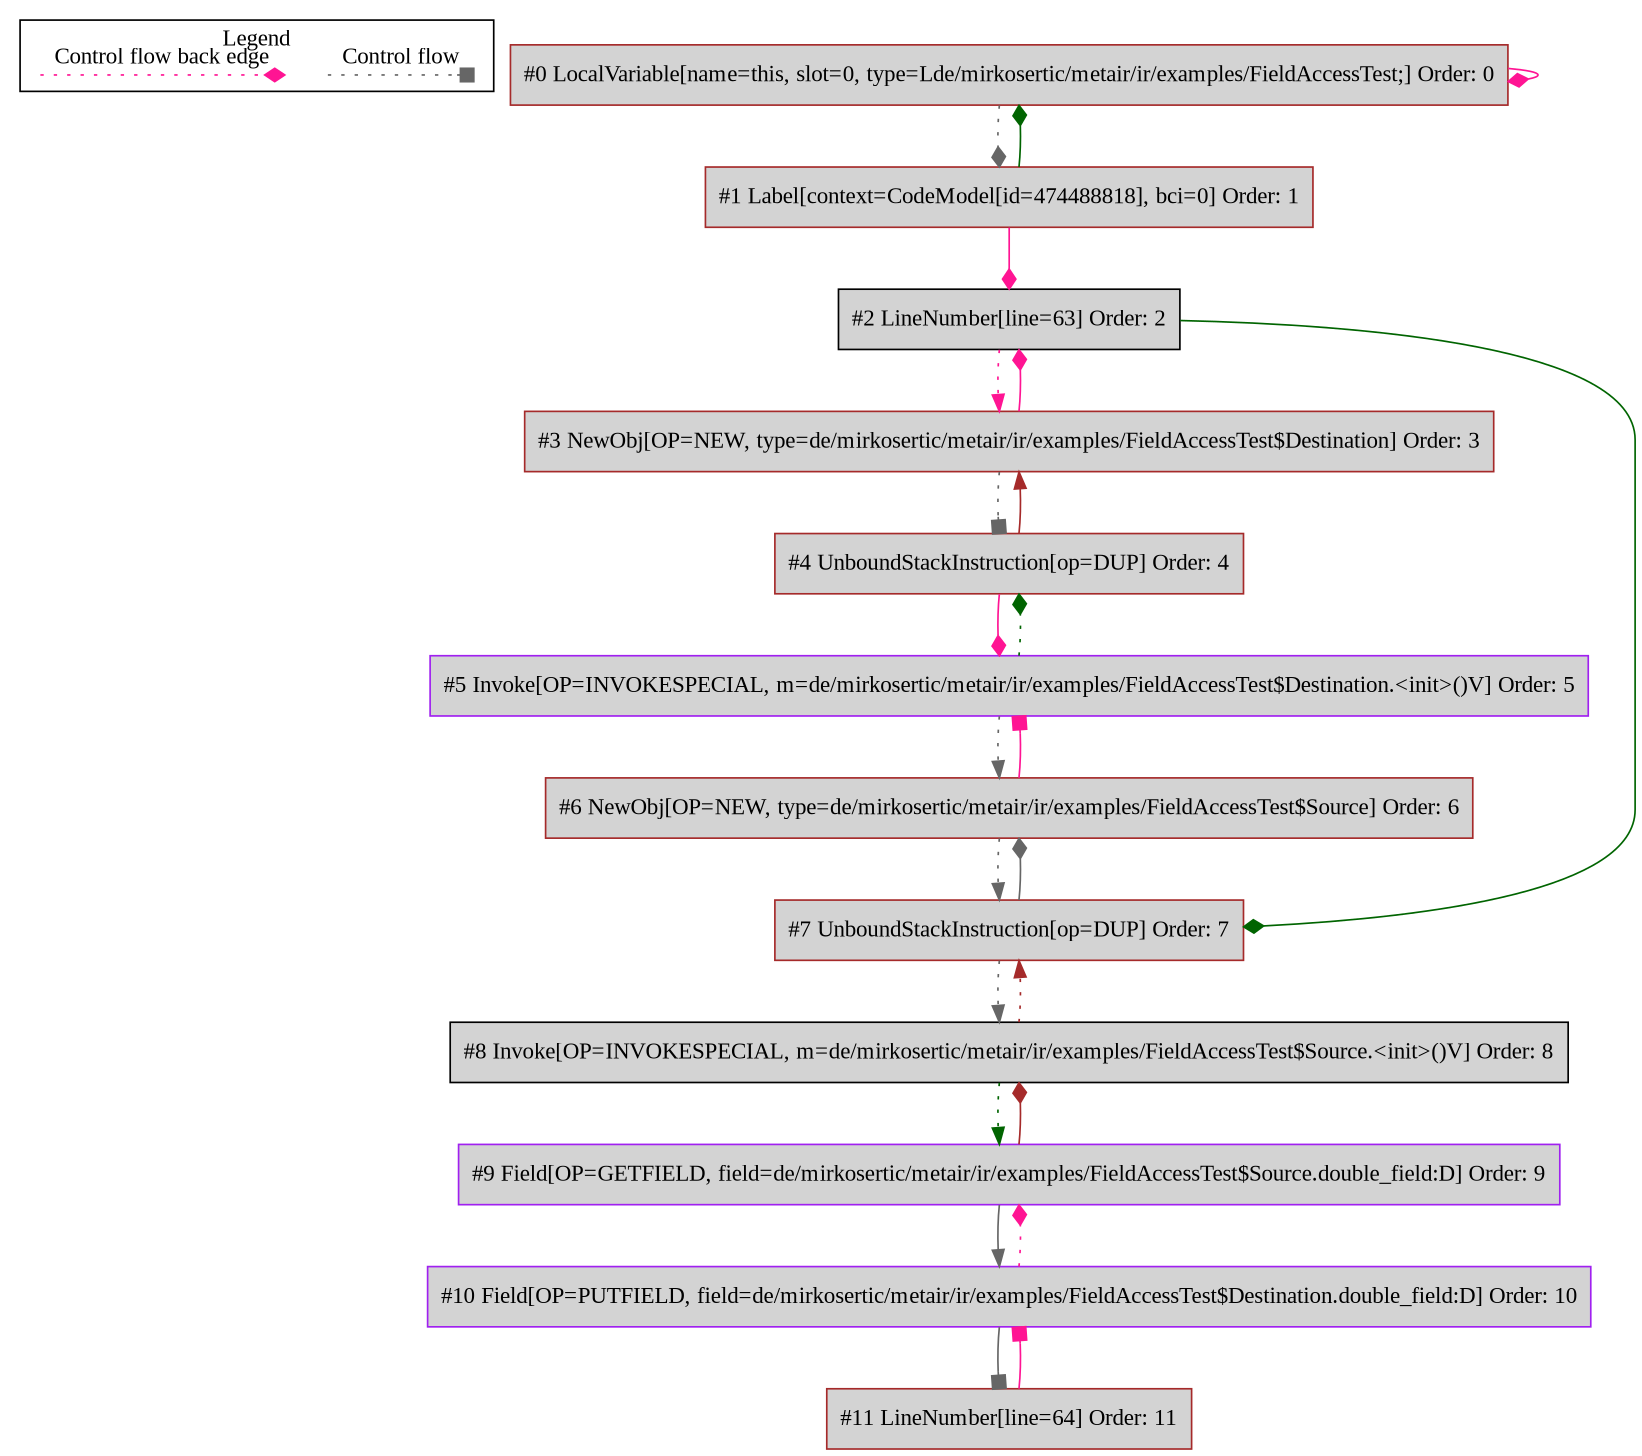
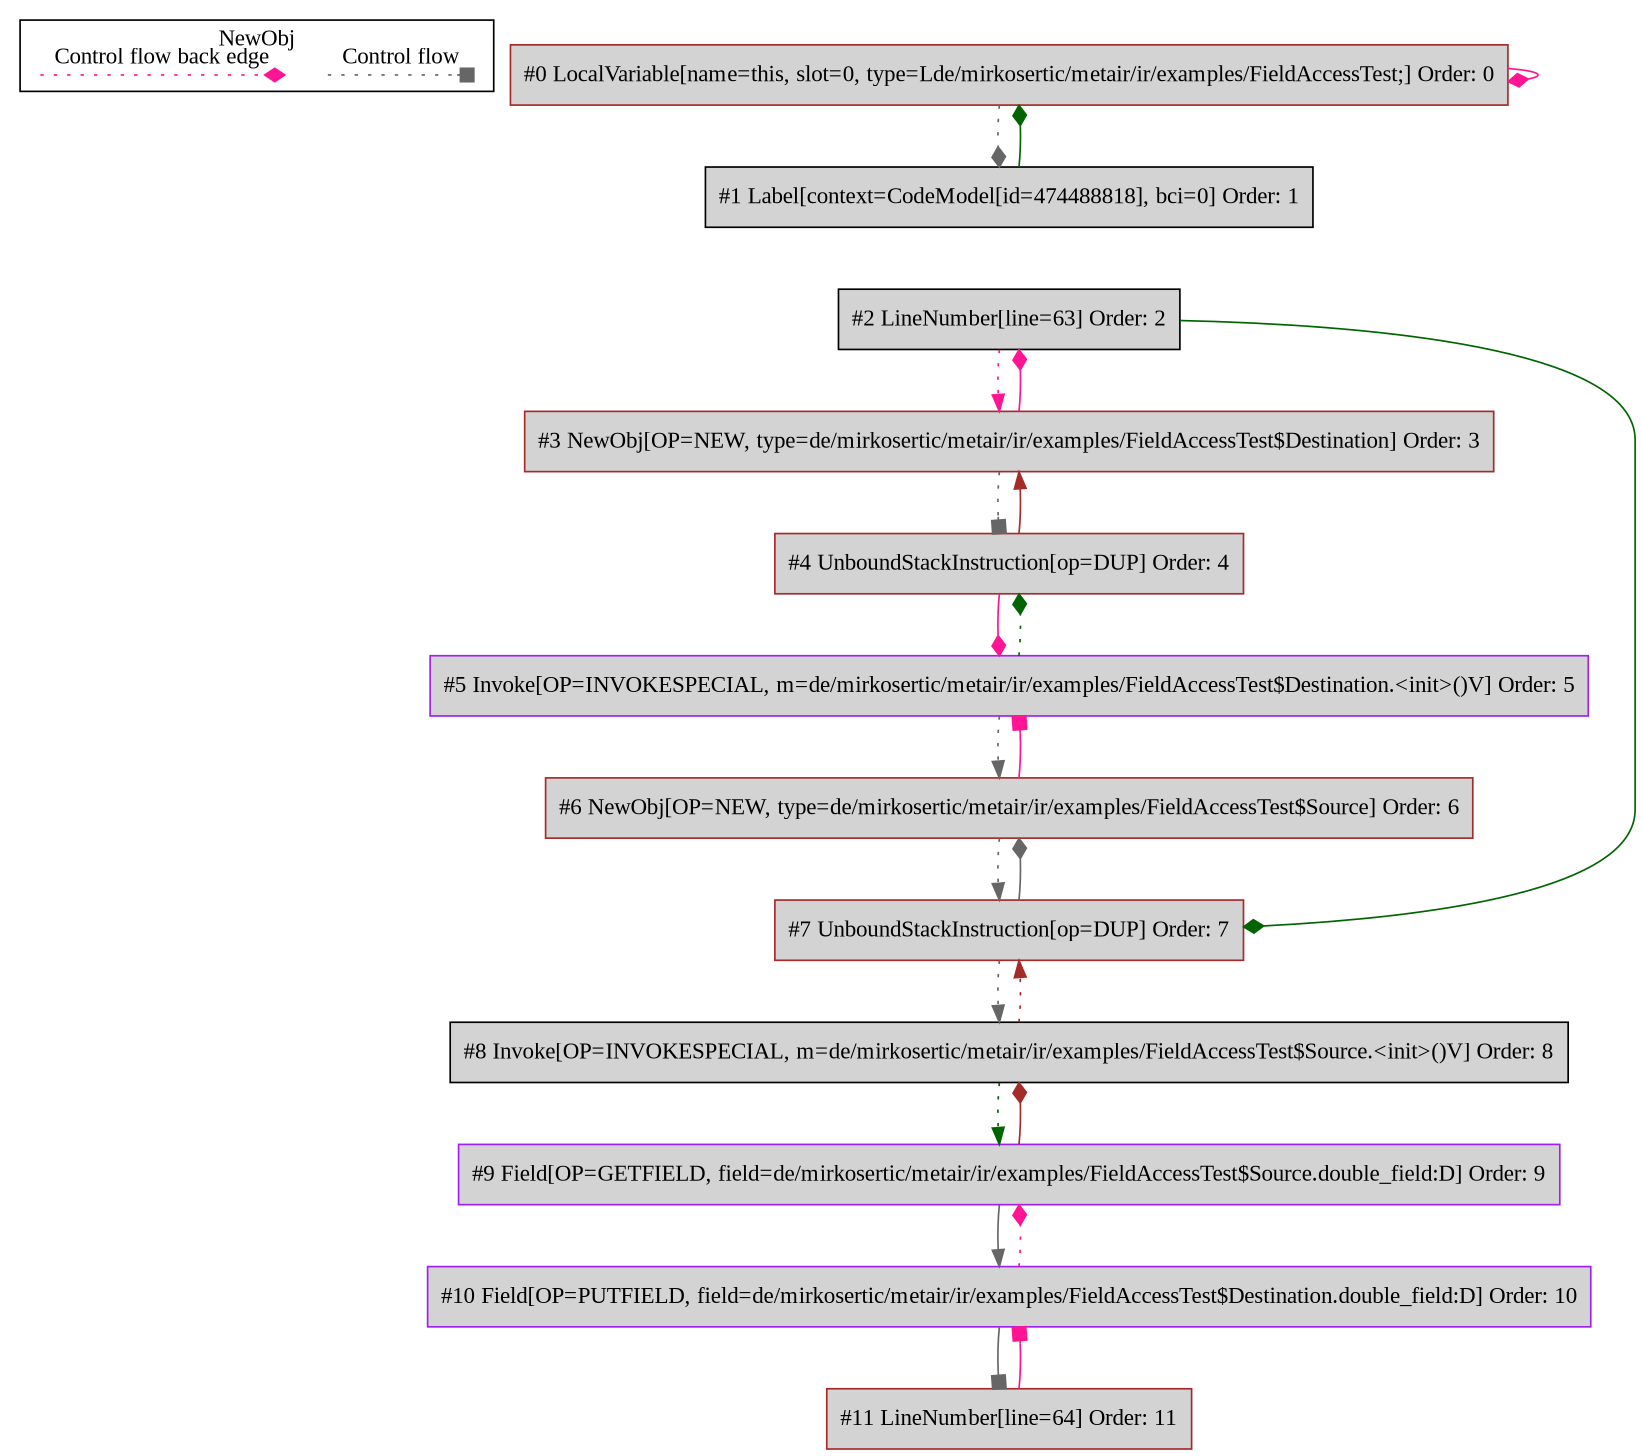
(257, 39) -> (257, 39)
(1009, 197) -> (1009, 197)
(1009, 248) -> none
